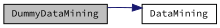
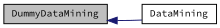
(120, 7) -> (130, 20)
